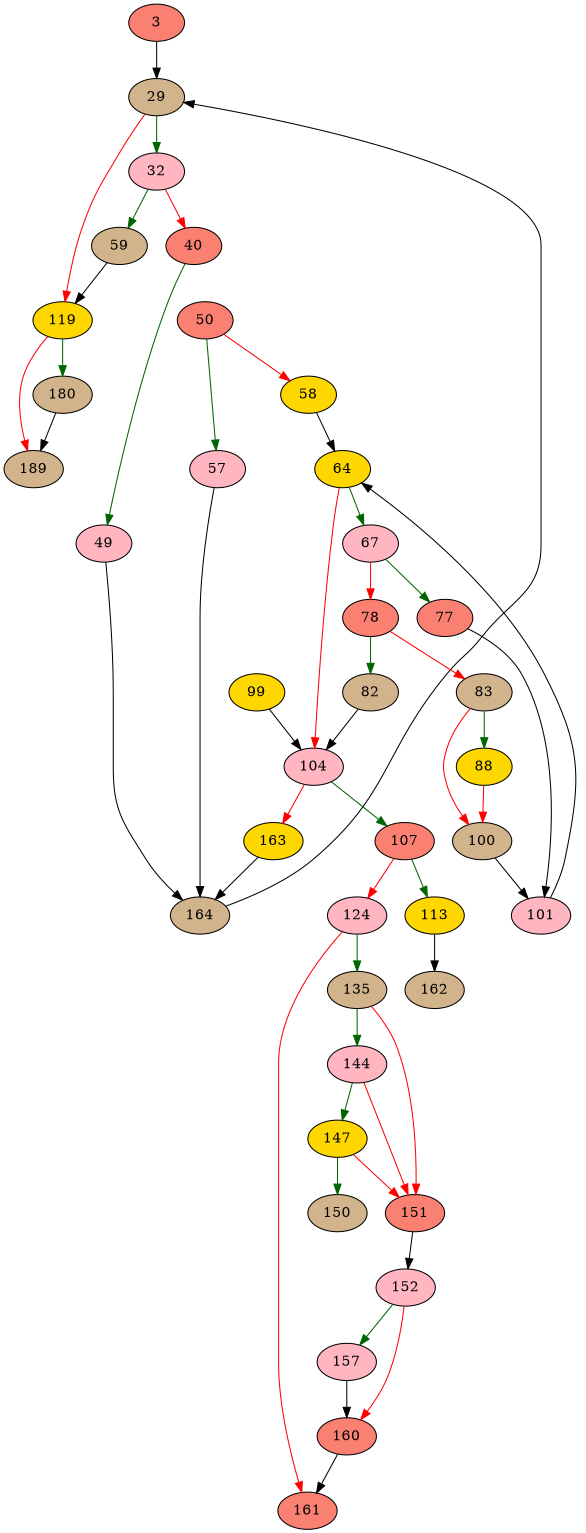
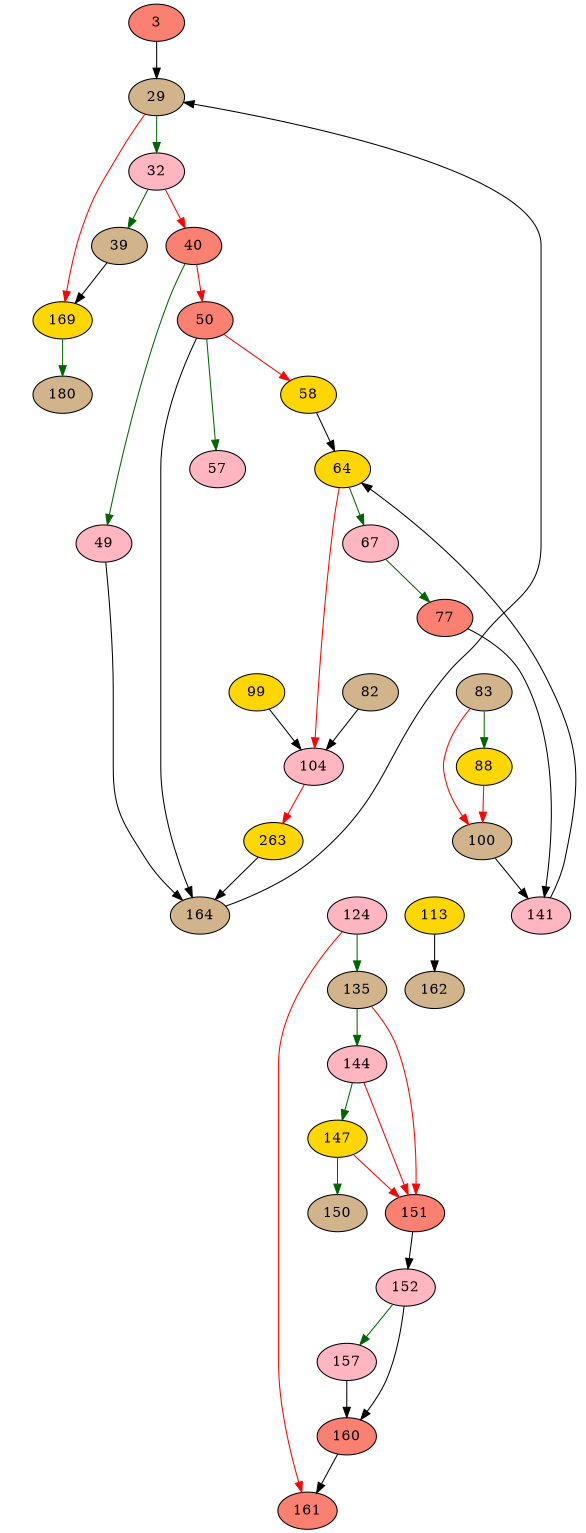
(119, 246) -> (119, 246)
none -> (199, 278)
(63, 320) -> (63, 320)
(34, 469) -> none
(371, 618) -> none
(200, 687) -> (161, 612)
(273, 841) -> (273, 841)
(405, 841) -> none
(541, 916) -> (541, 916)
(393, 1362) -> (393, 1362)
